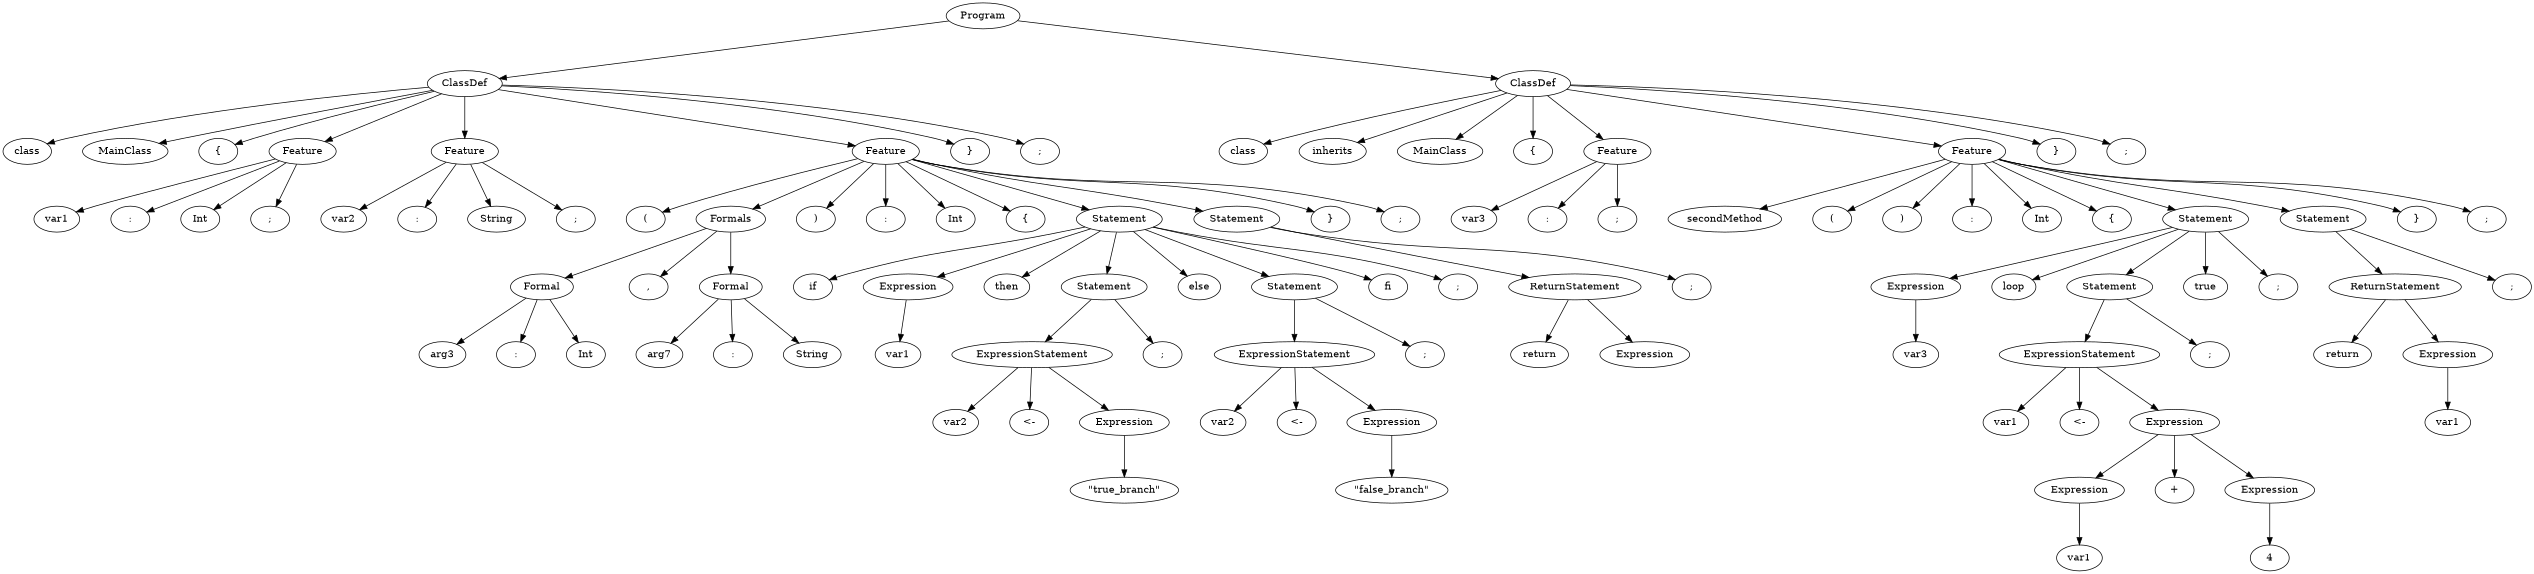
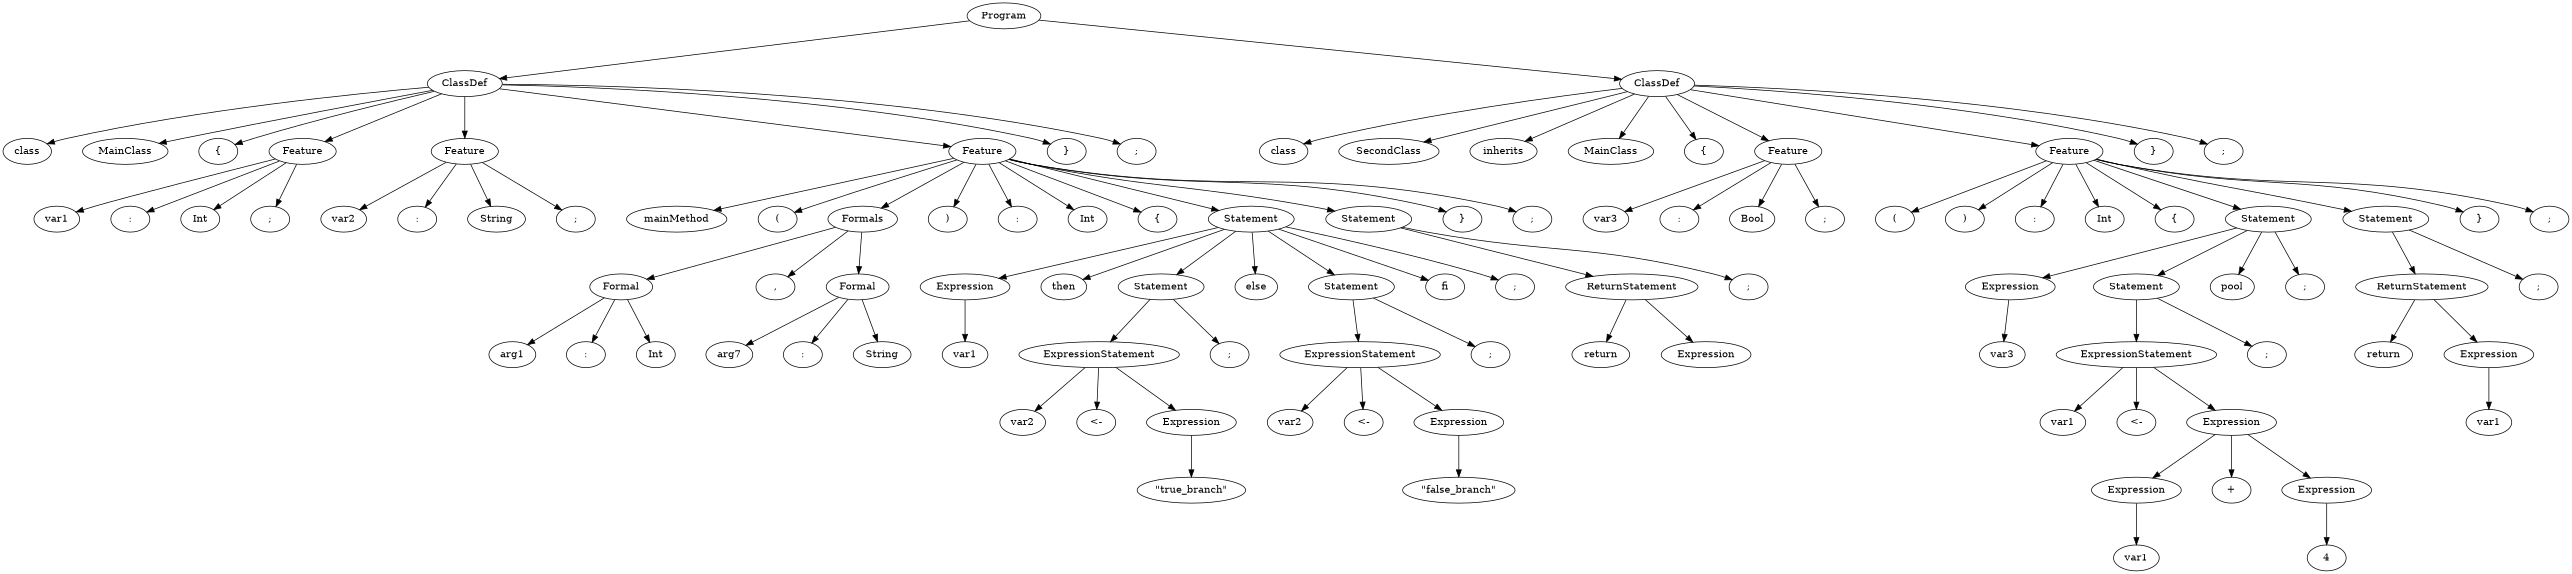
none -> (1389, 151)
none -> (677, 219)
(1725, 219) -> none
none -> (1752, 219)
(813, 287) -> none
(2014, 287) -> none
(2206, 287) -> (2232, 287)
(442, 355) -> (512, 355)
